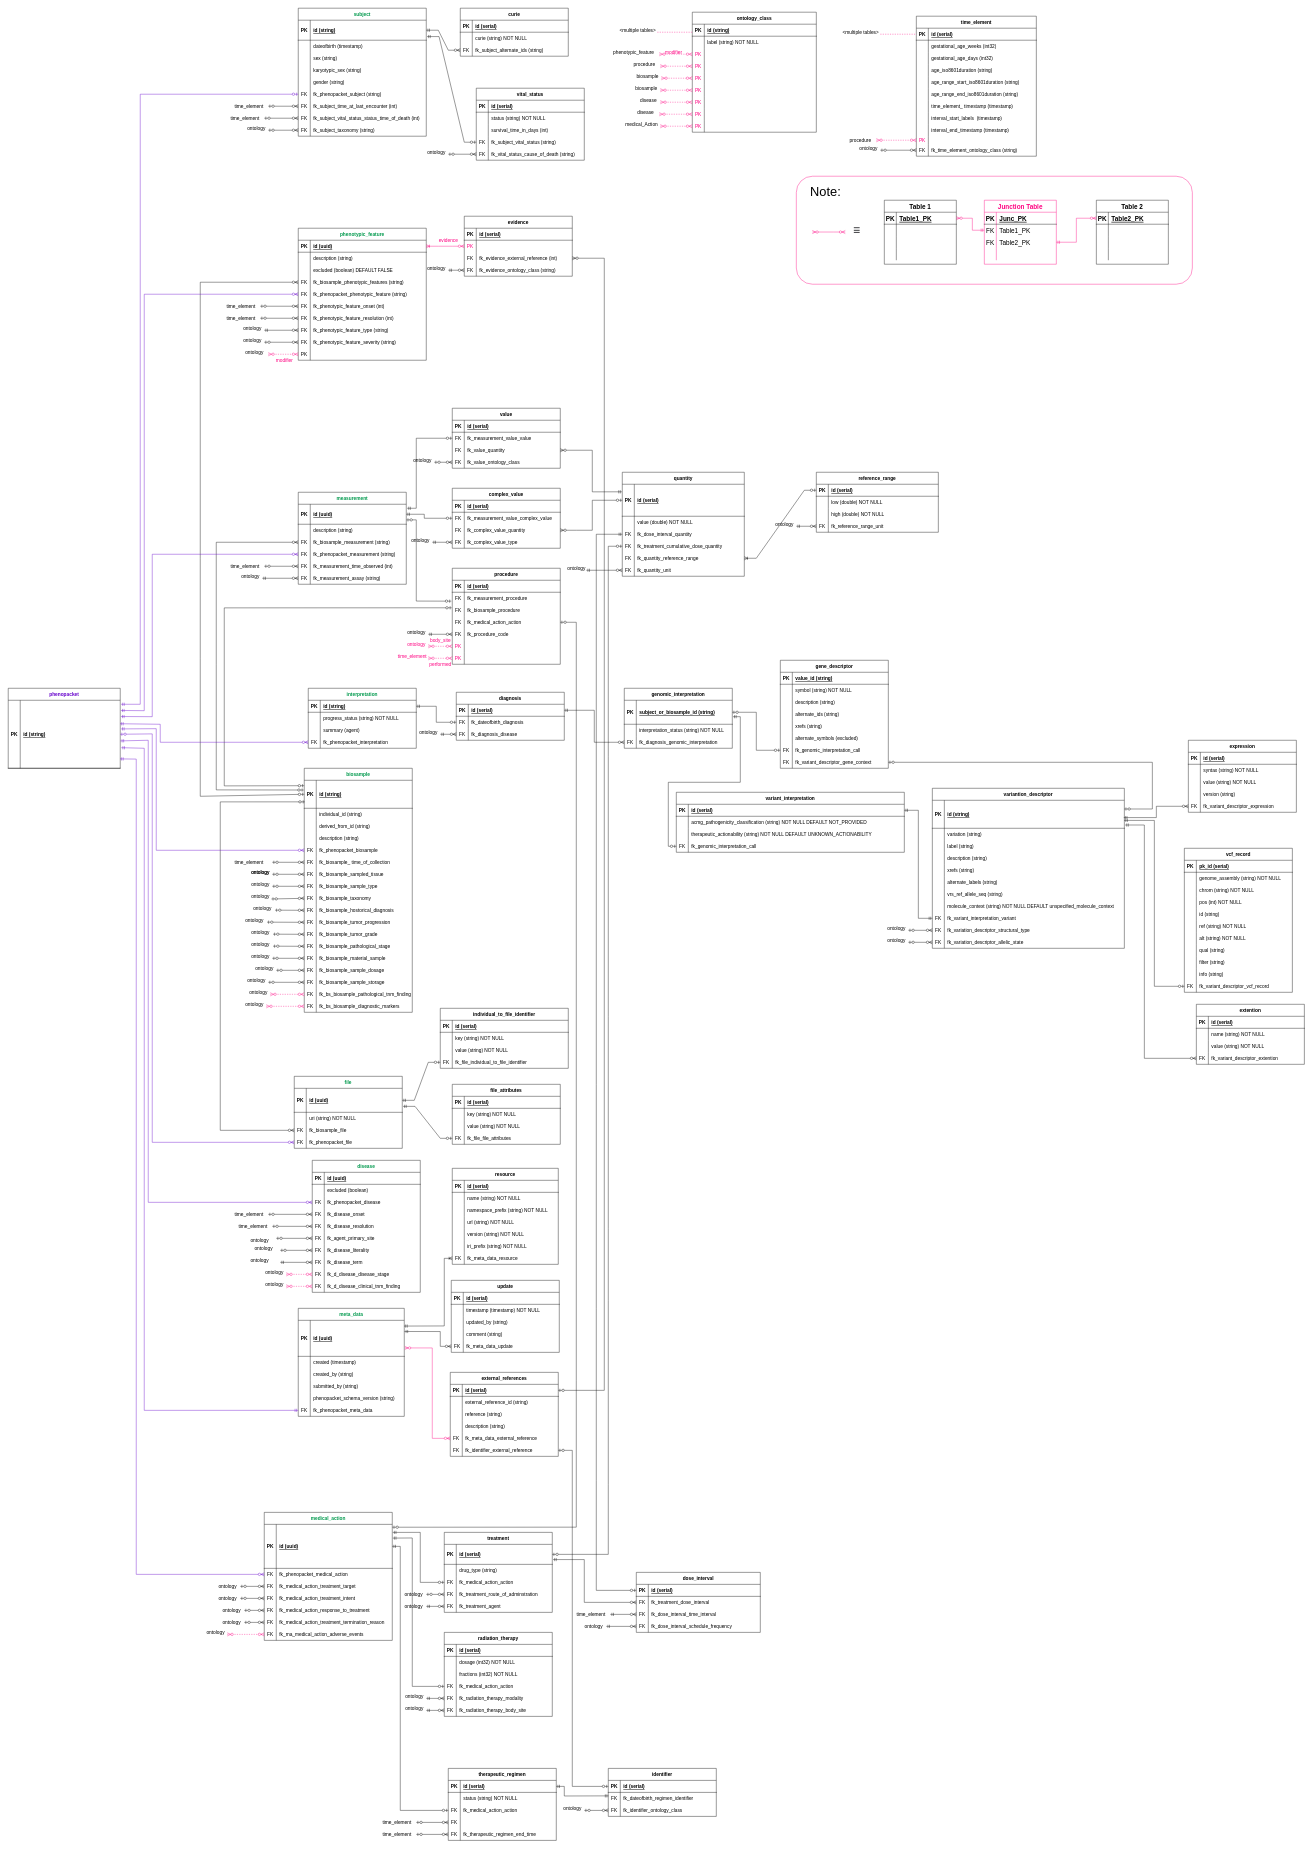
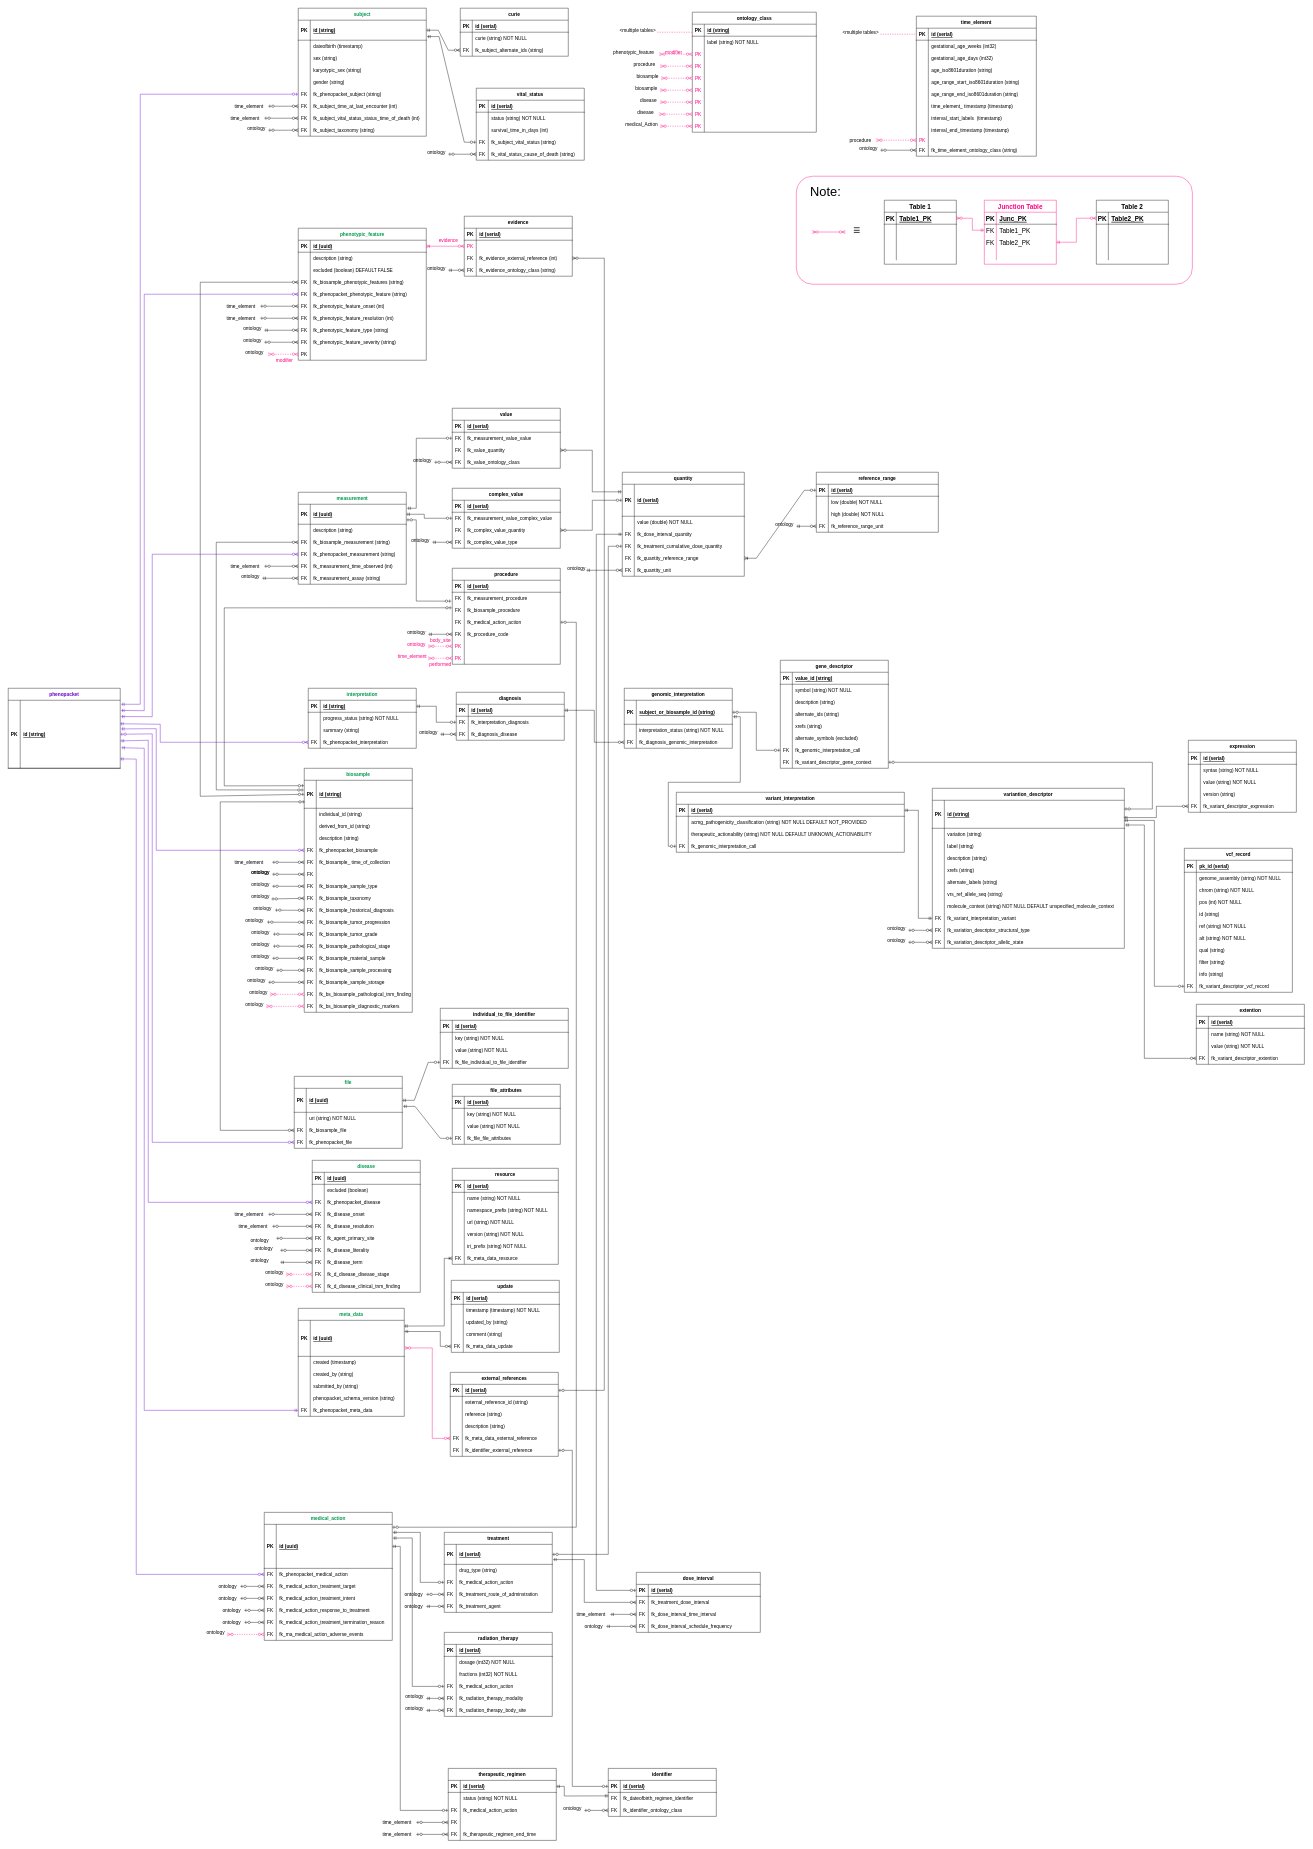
(502, 722) -> (505, 722)
(343, 730) -> (343, 730)
(364, 874) -> none
(352, 970) -> (357, 970)
